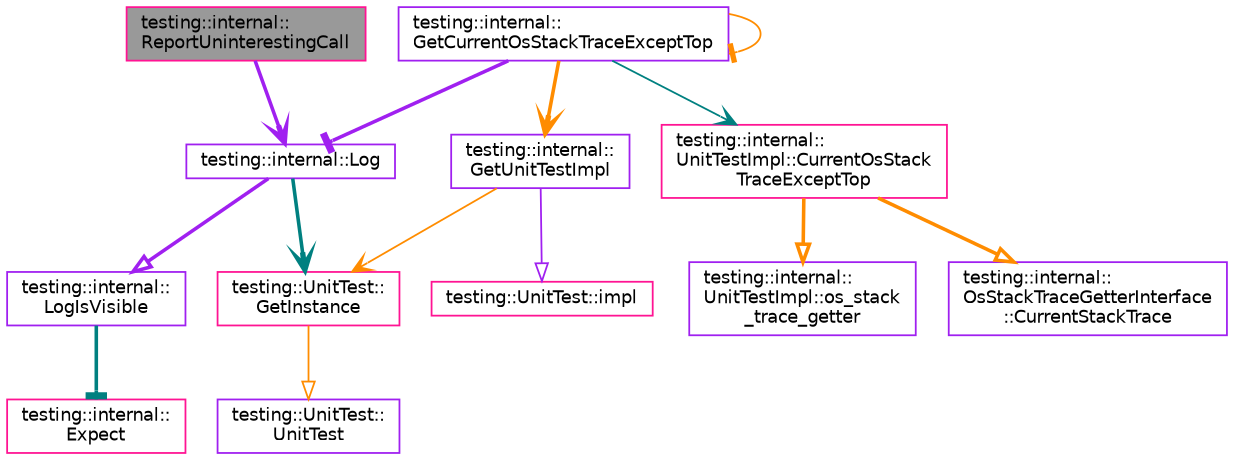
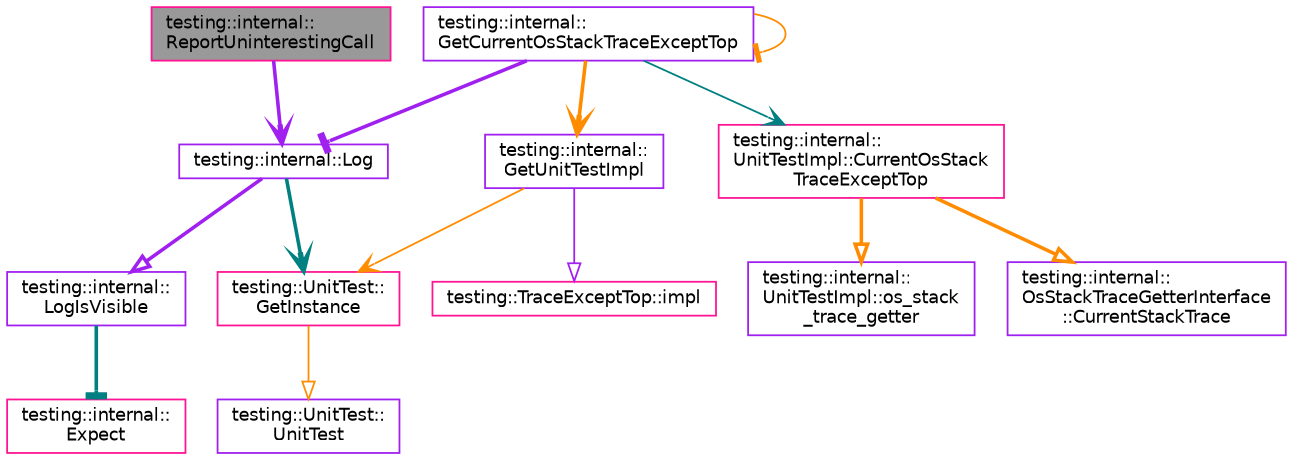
(542, 299) -> (574, 299)
